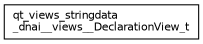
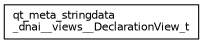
(101, 22) -> (101, 22)
